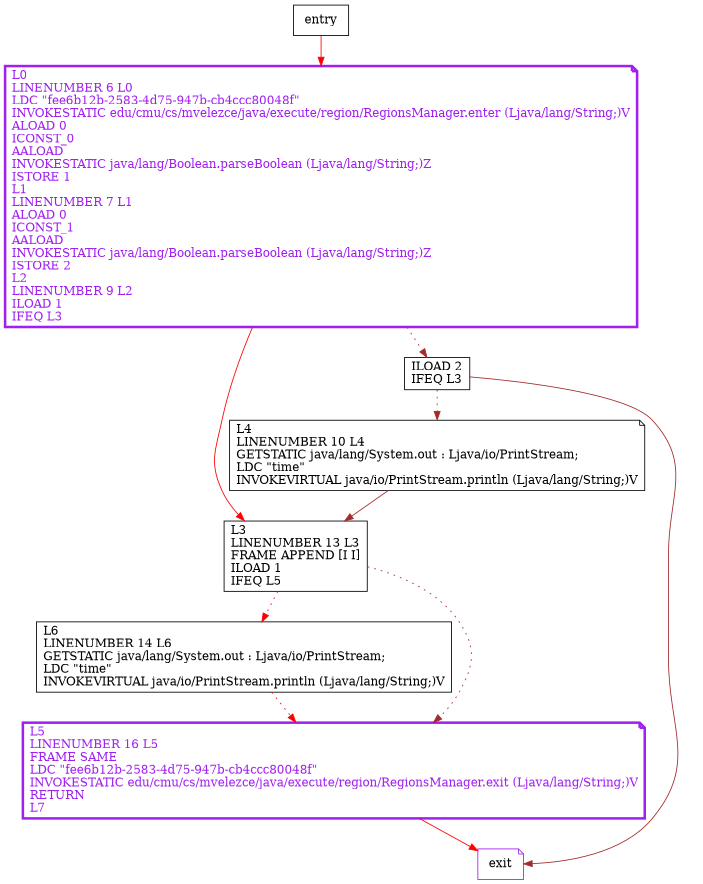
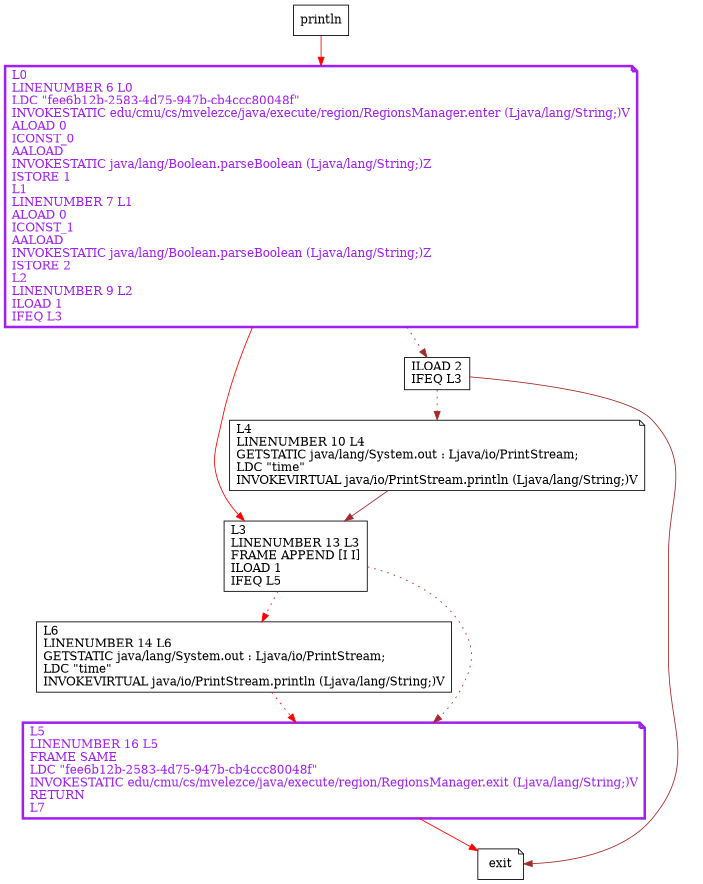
(321, 20) -> (321, 20)
(501, 864) -> (501, 864)
